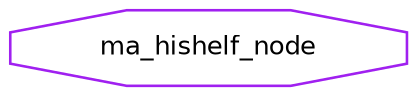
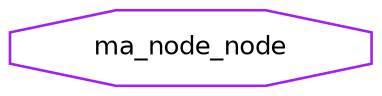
(209, 48) -> (191, 48)
